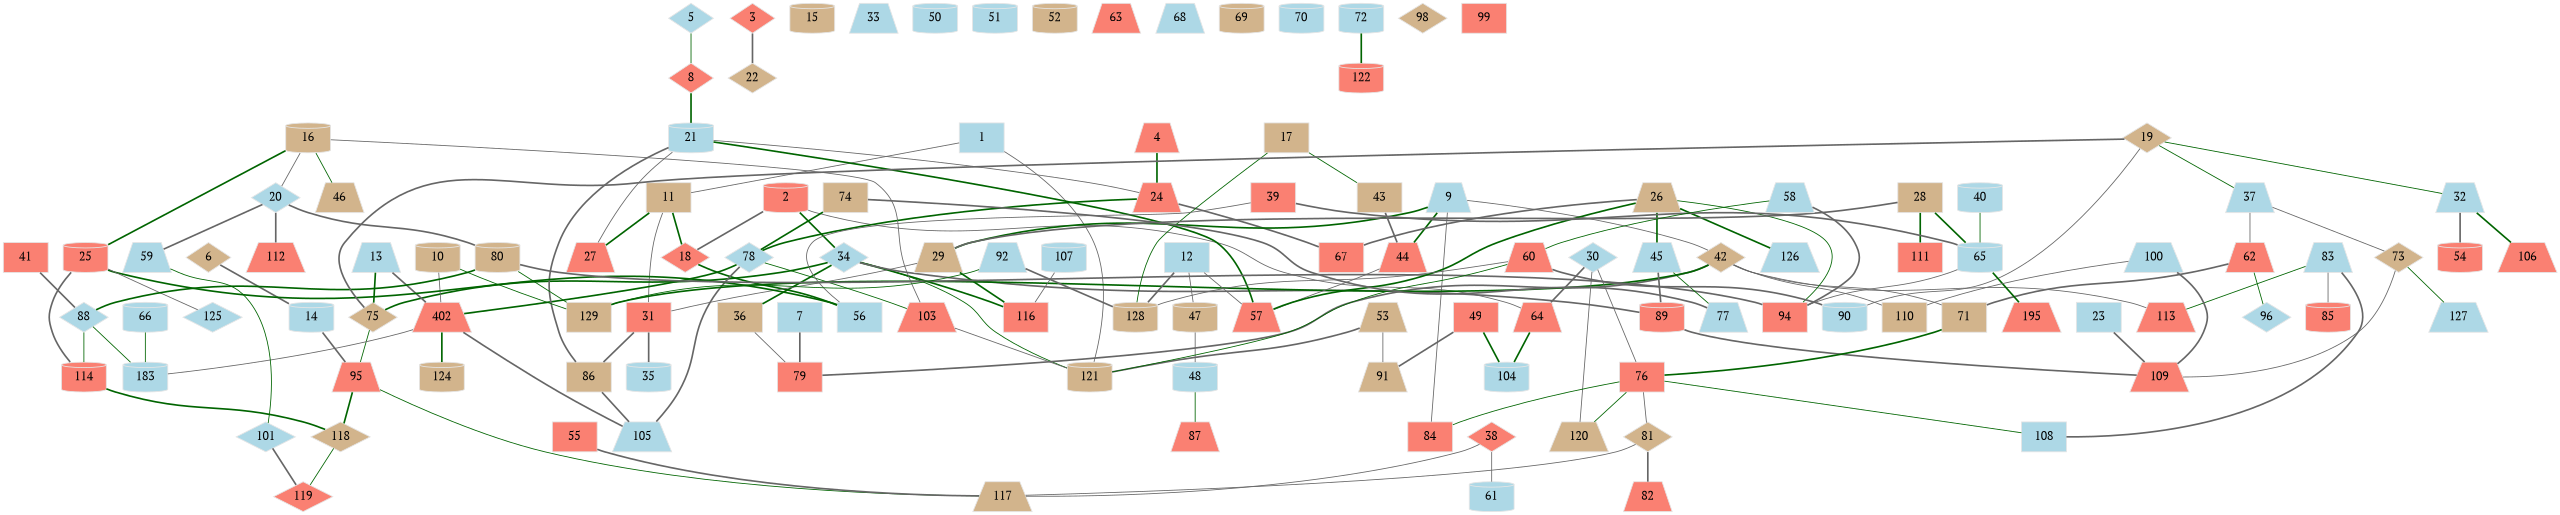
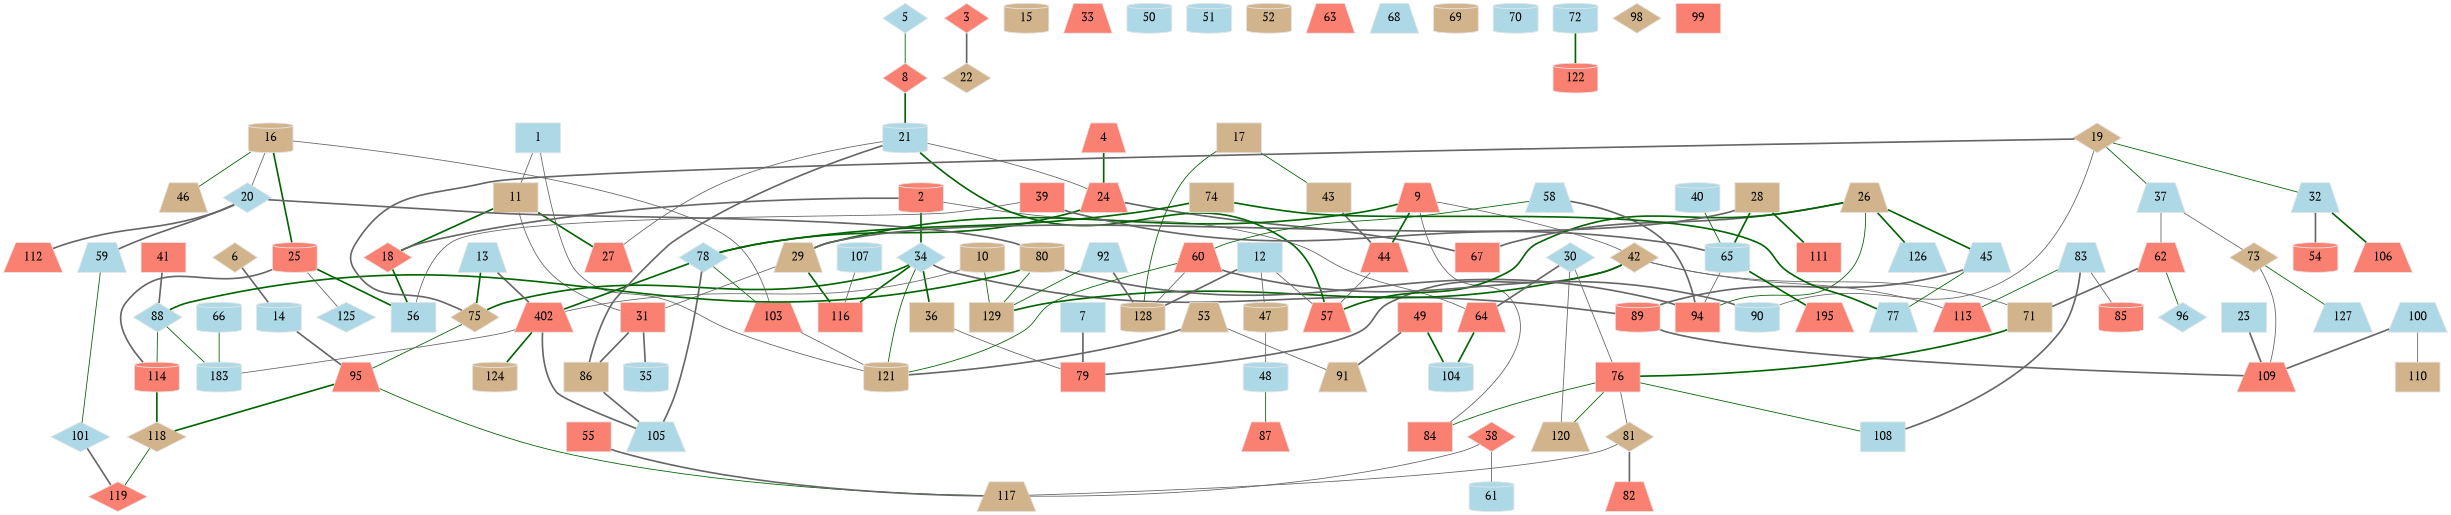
(874, 18) -> (1088, 18)
(1448, 198) -> (1418, 198)
(1288, 258) -> (1566, 217)
(1807, 286) -> none
